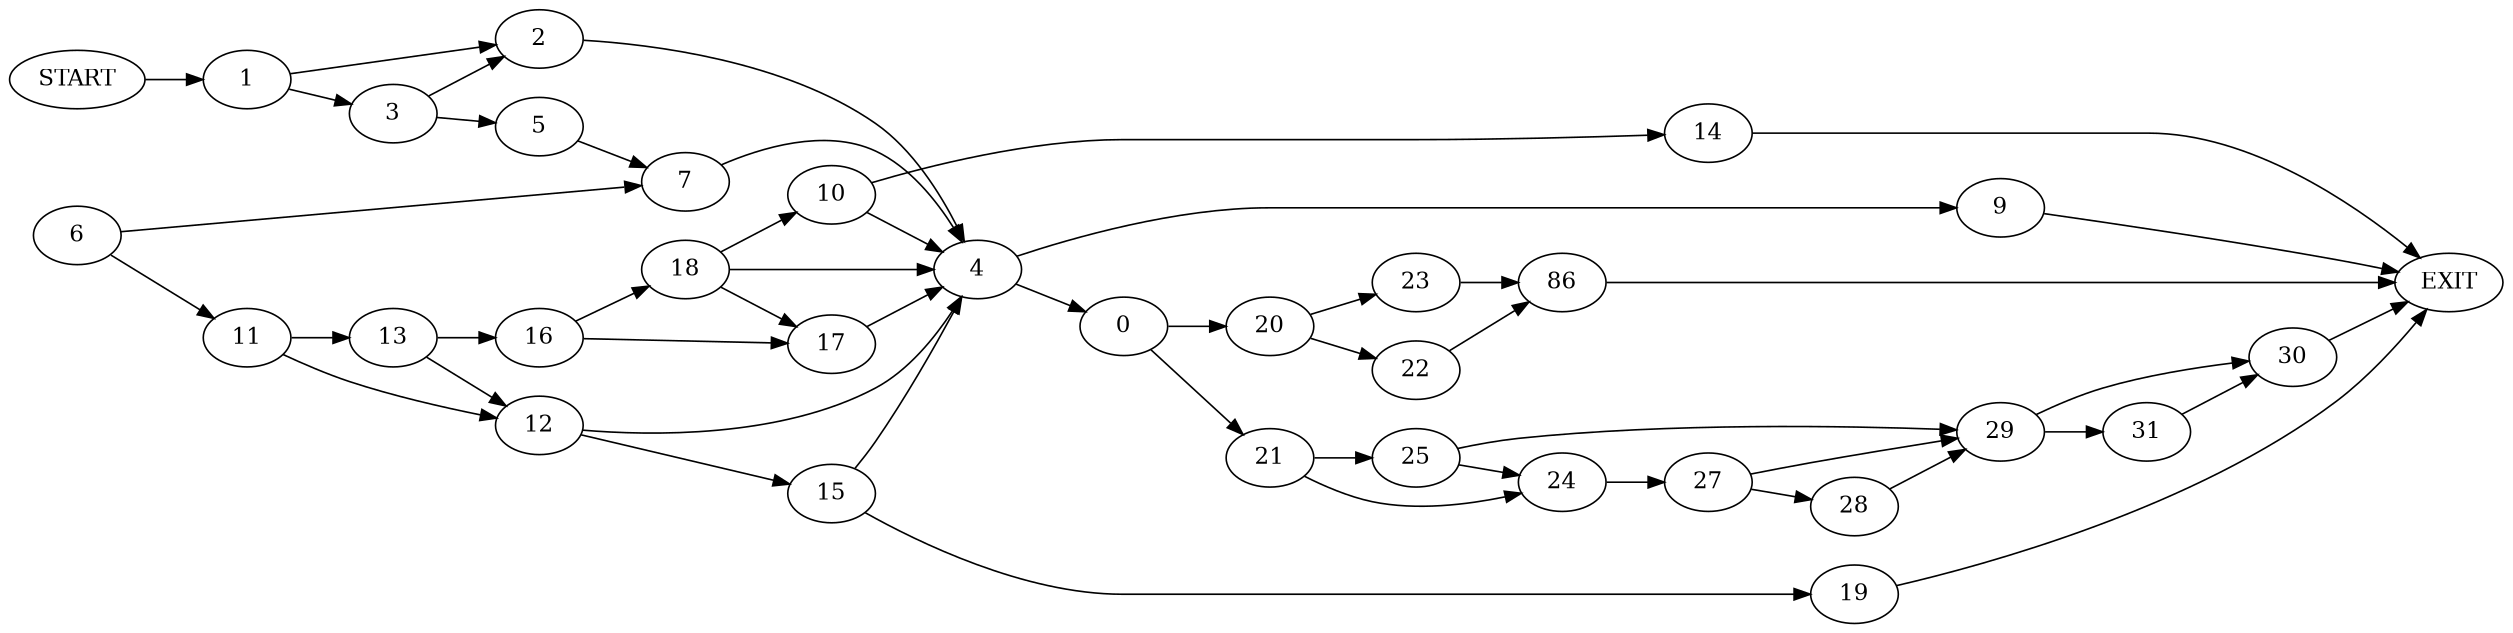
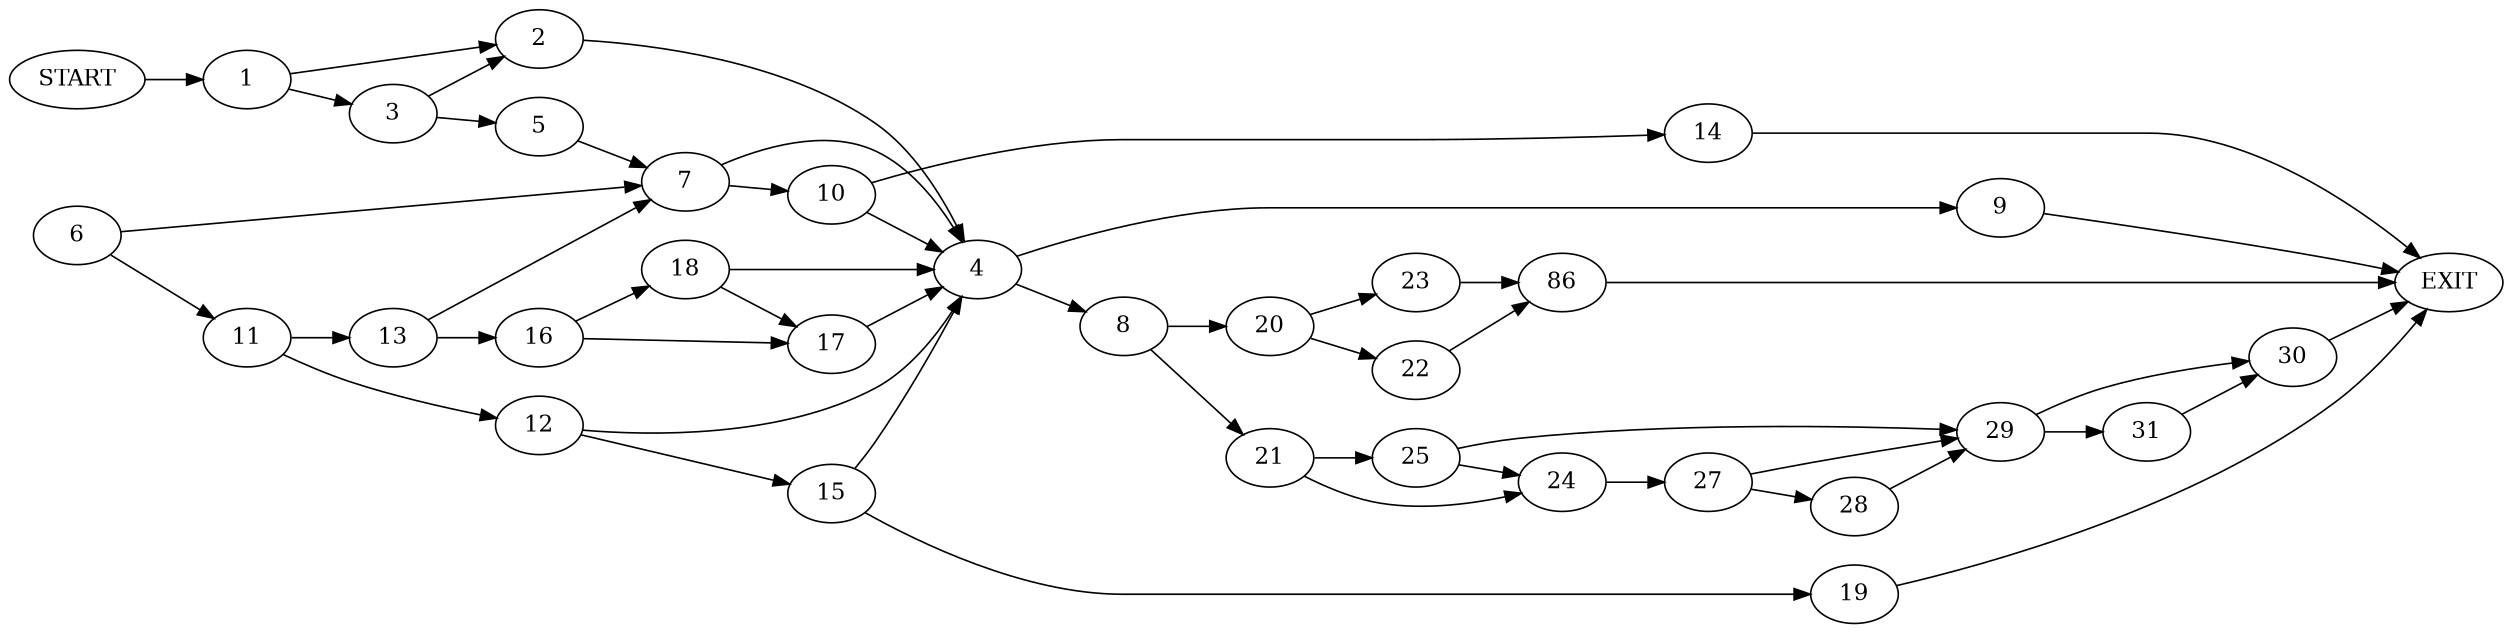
(751, 236) -> (750, 188)
(1124, 326) -> (1124, 326)
(459, 377) -> (532, 264)
